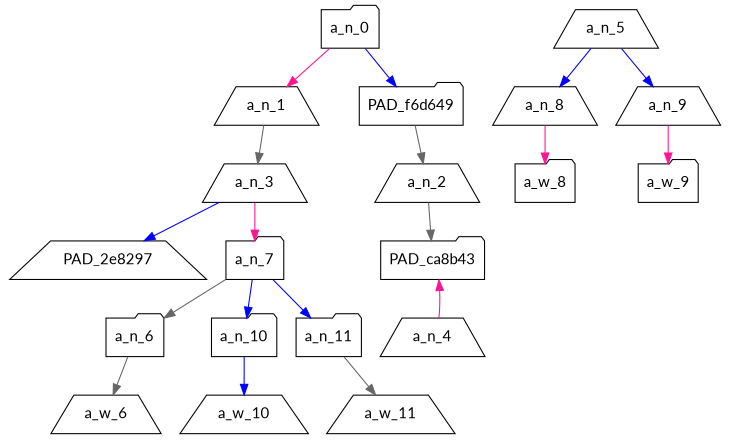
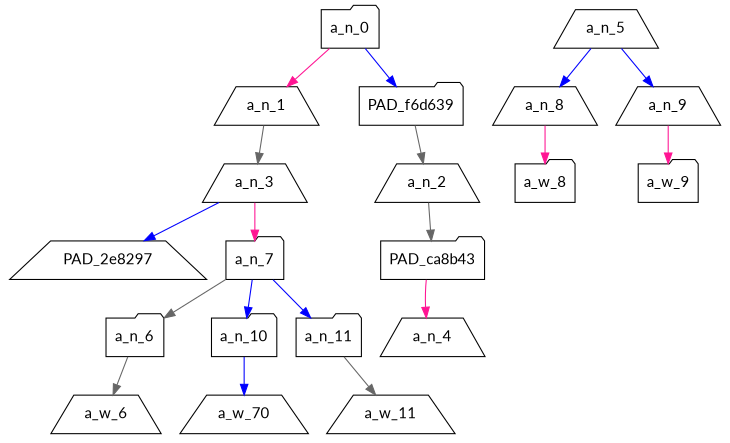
(411, 106) -> (411, 106)
(440, 304) -> (425, 293)
(244, 414) -> (244, 414)
